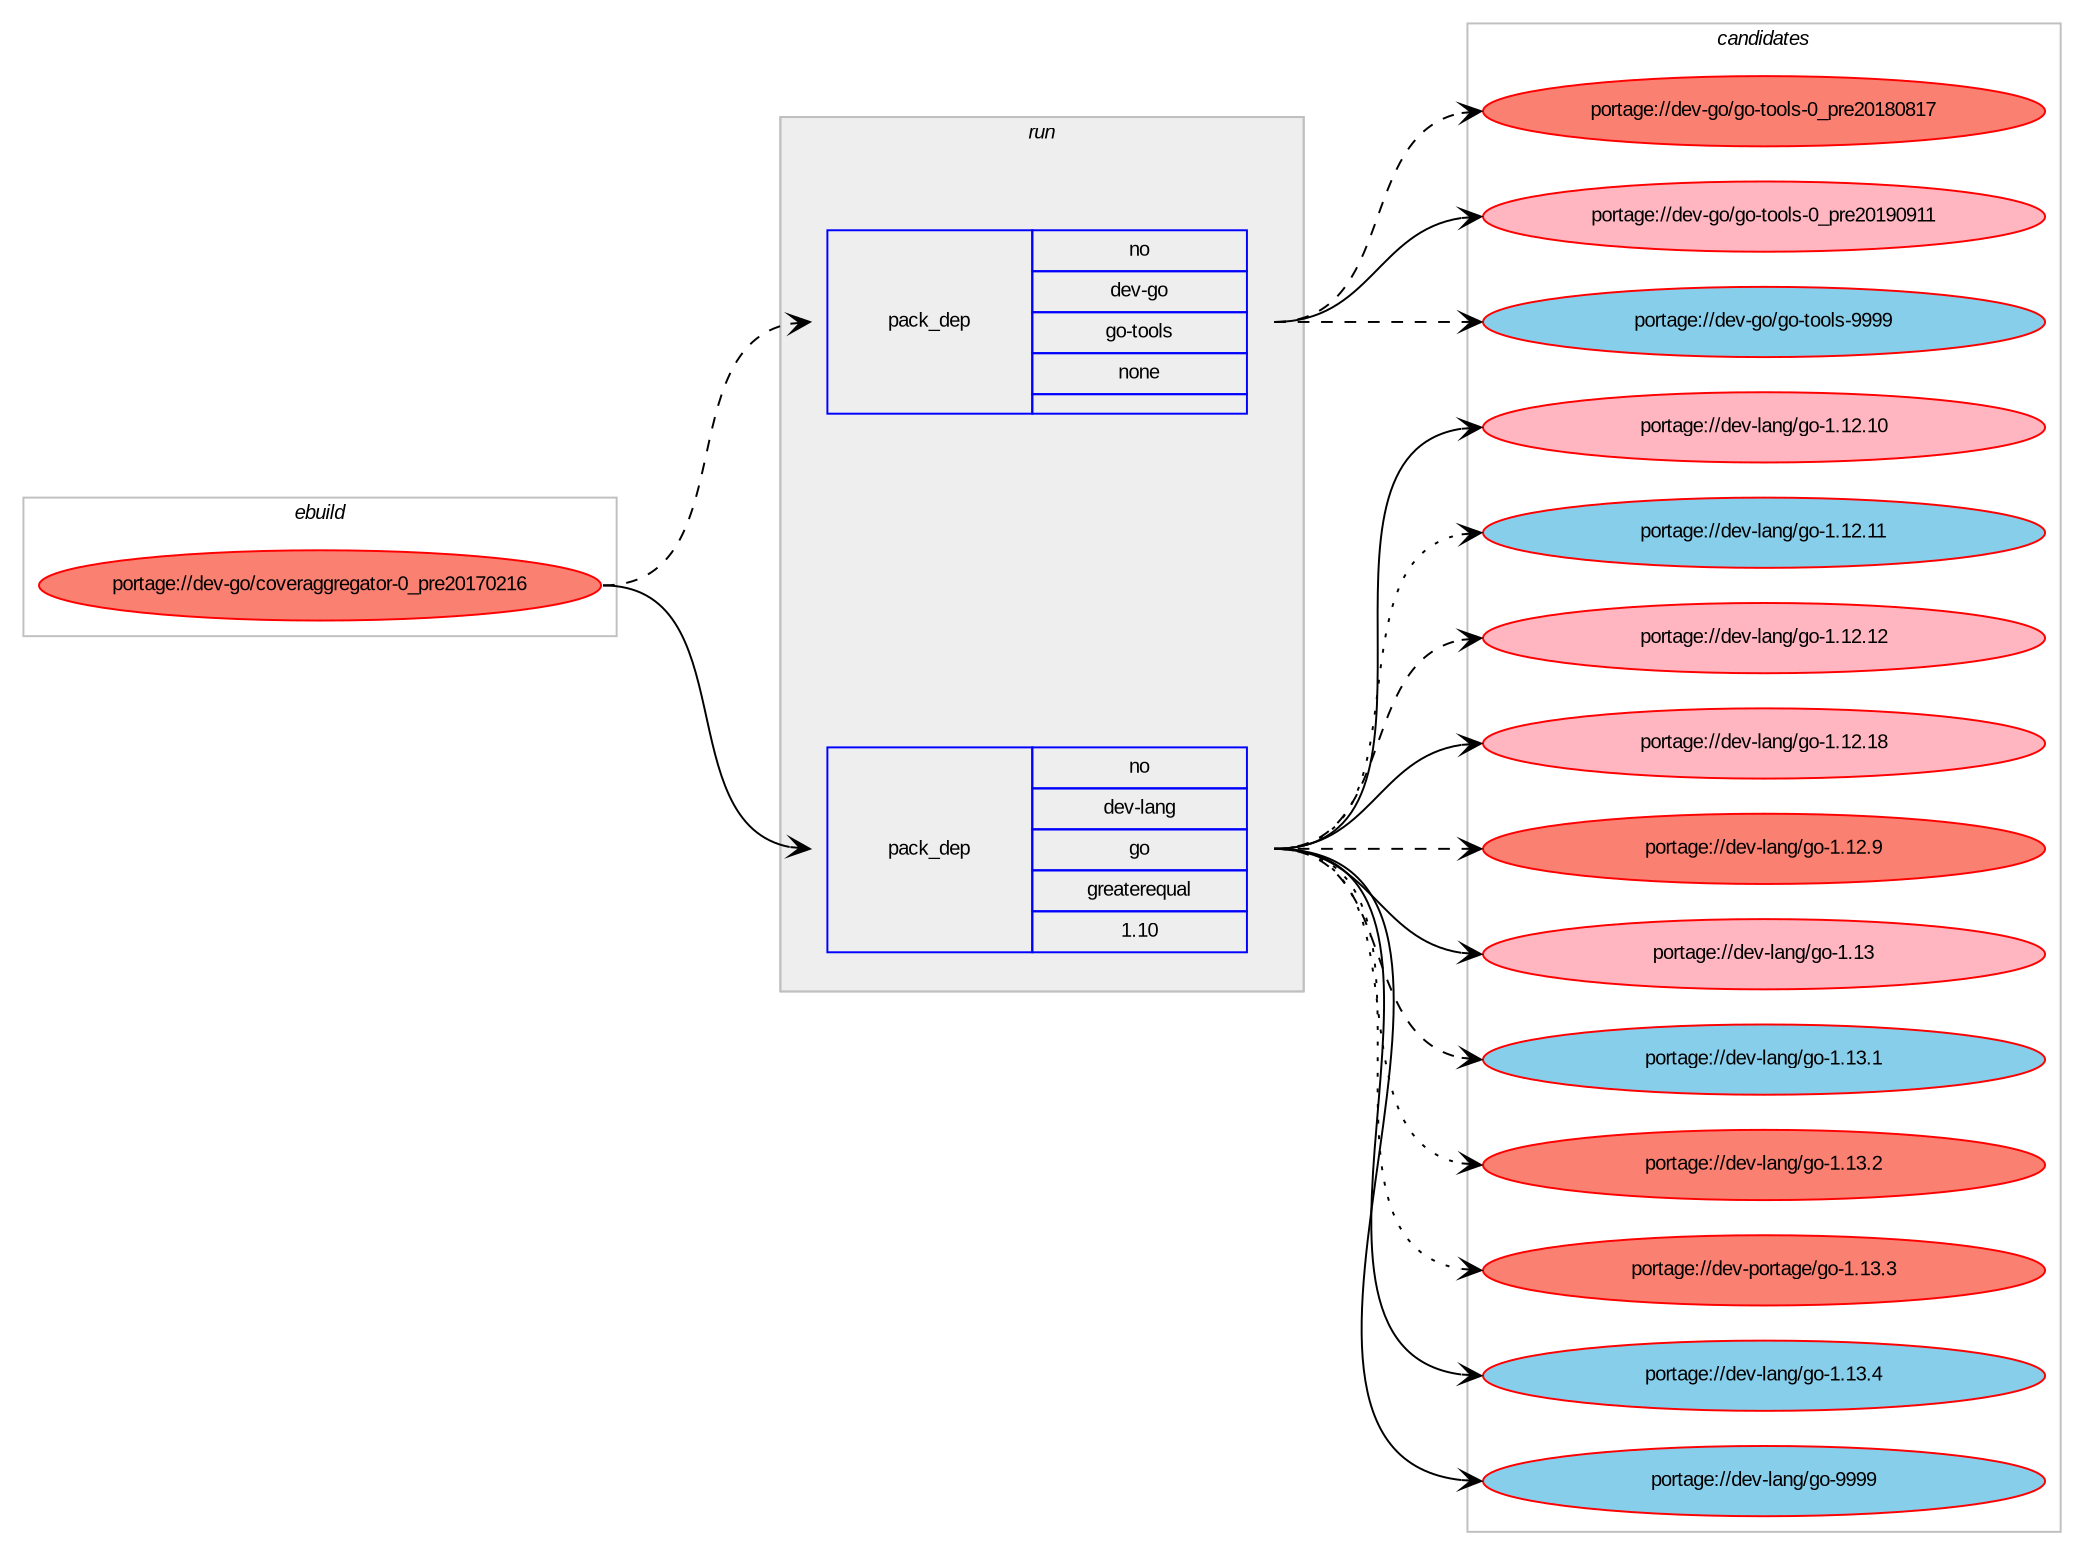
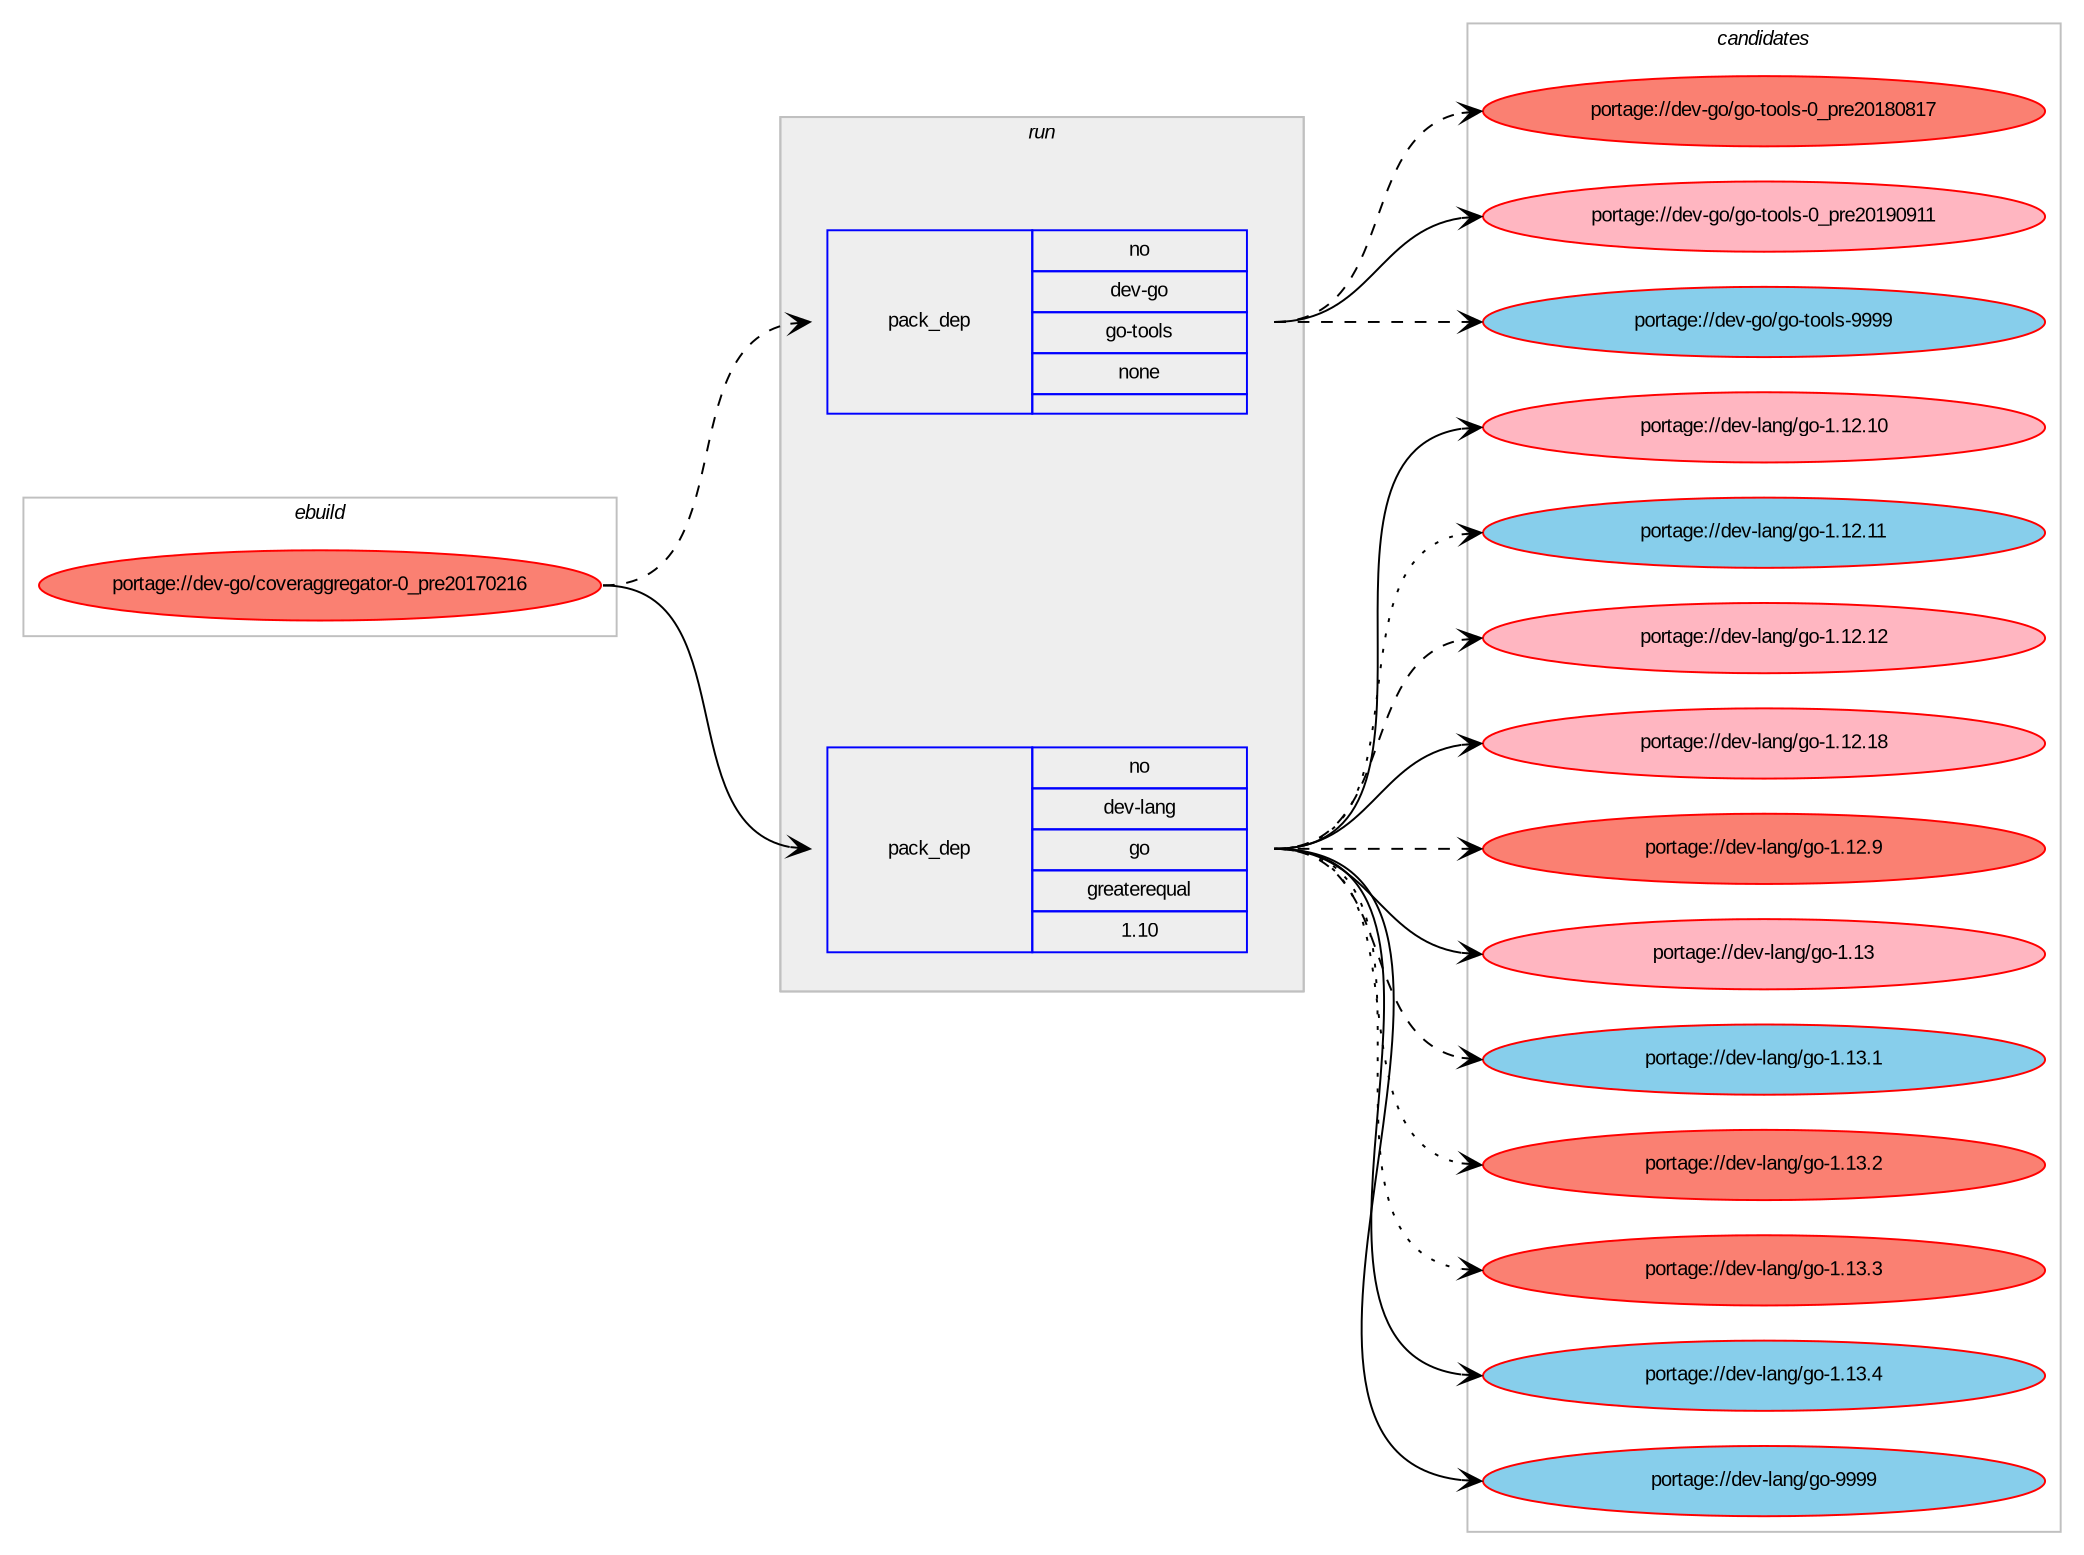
(1764, 1270) -> (1764, 1270)
